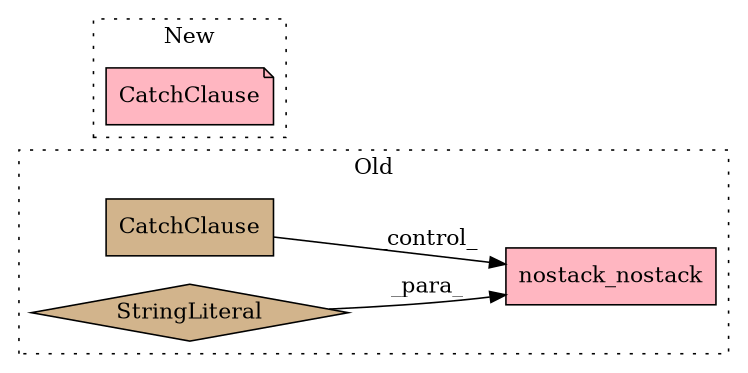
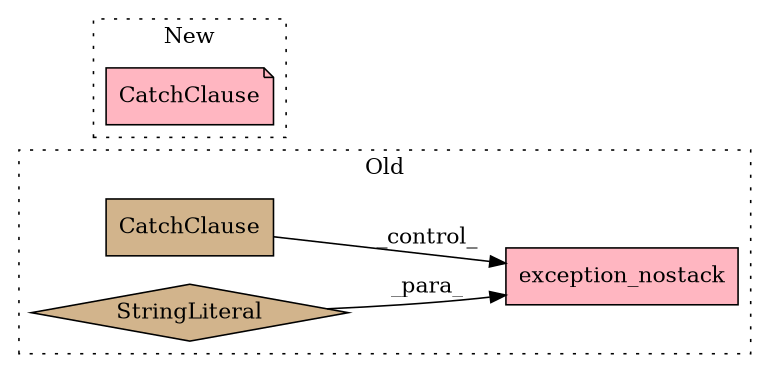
(611, 276) -> (622, 276)
